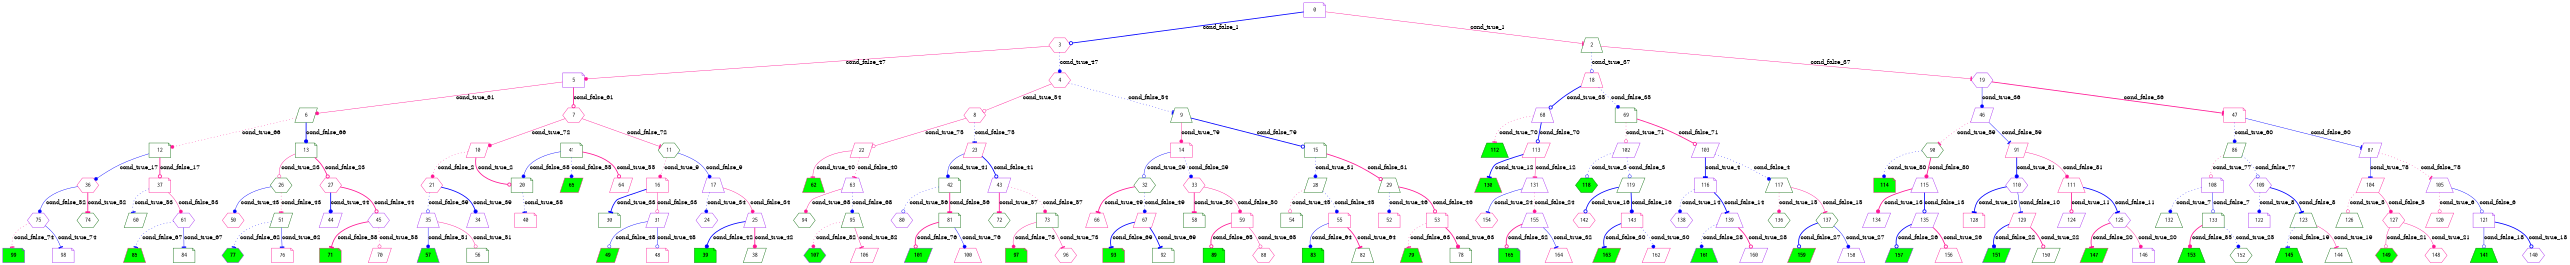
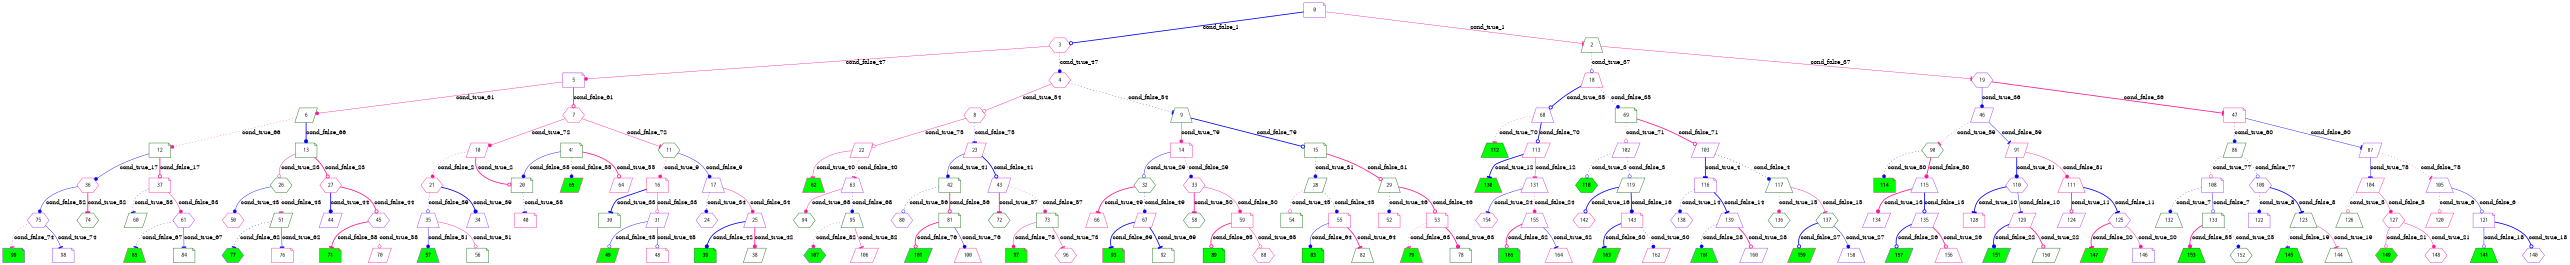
(950, 202) -> (950, 201)
(1194, 220) -> (1194, 220)
